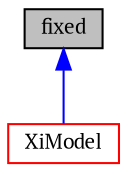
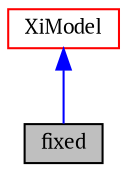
(64, 97) -> (64, 97)
